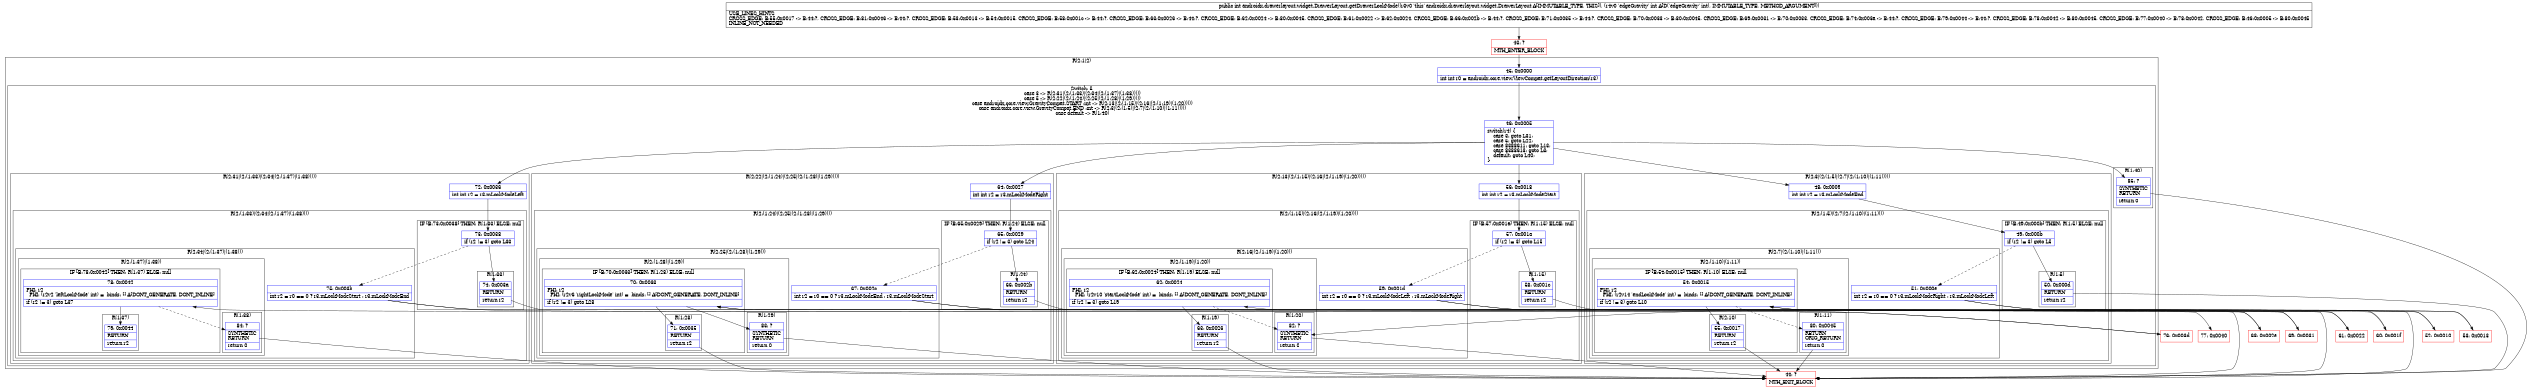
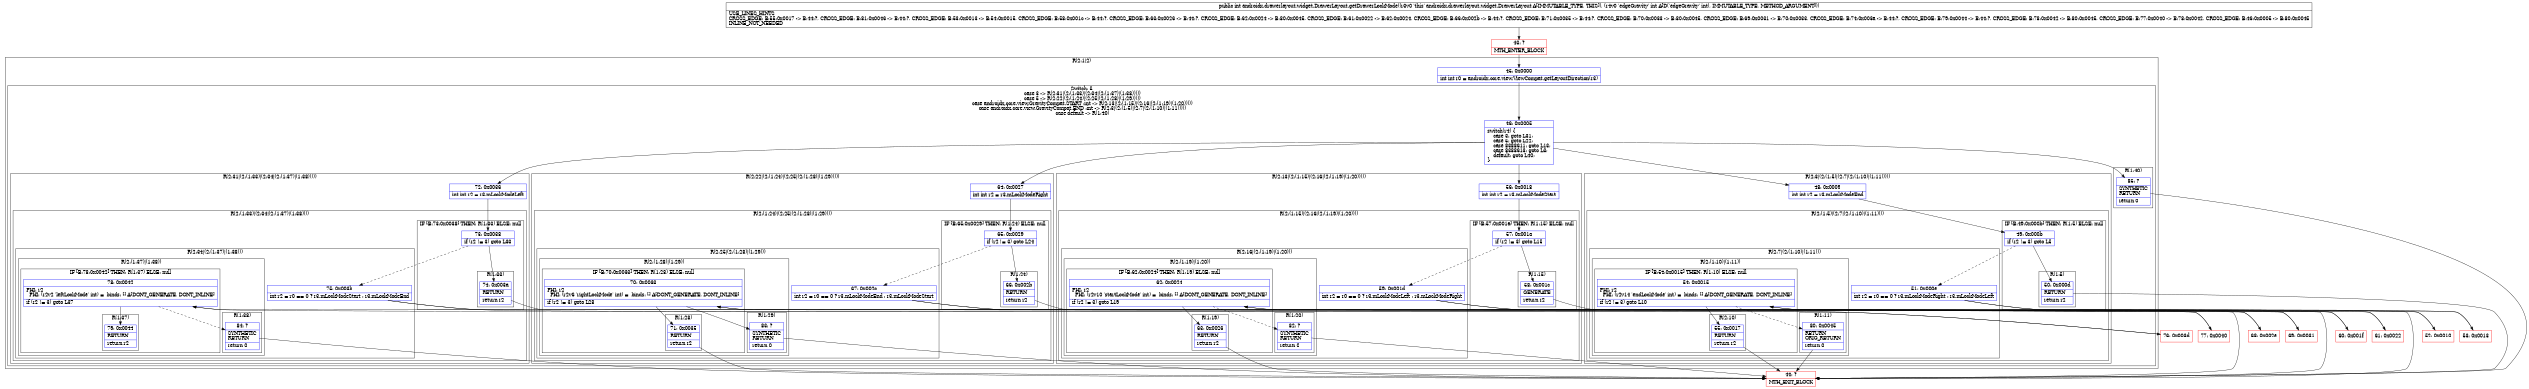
(1535, 293) -> (1537, 293)
none -> (1208, 310)
(1639, 314) -> (1802, 310)
